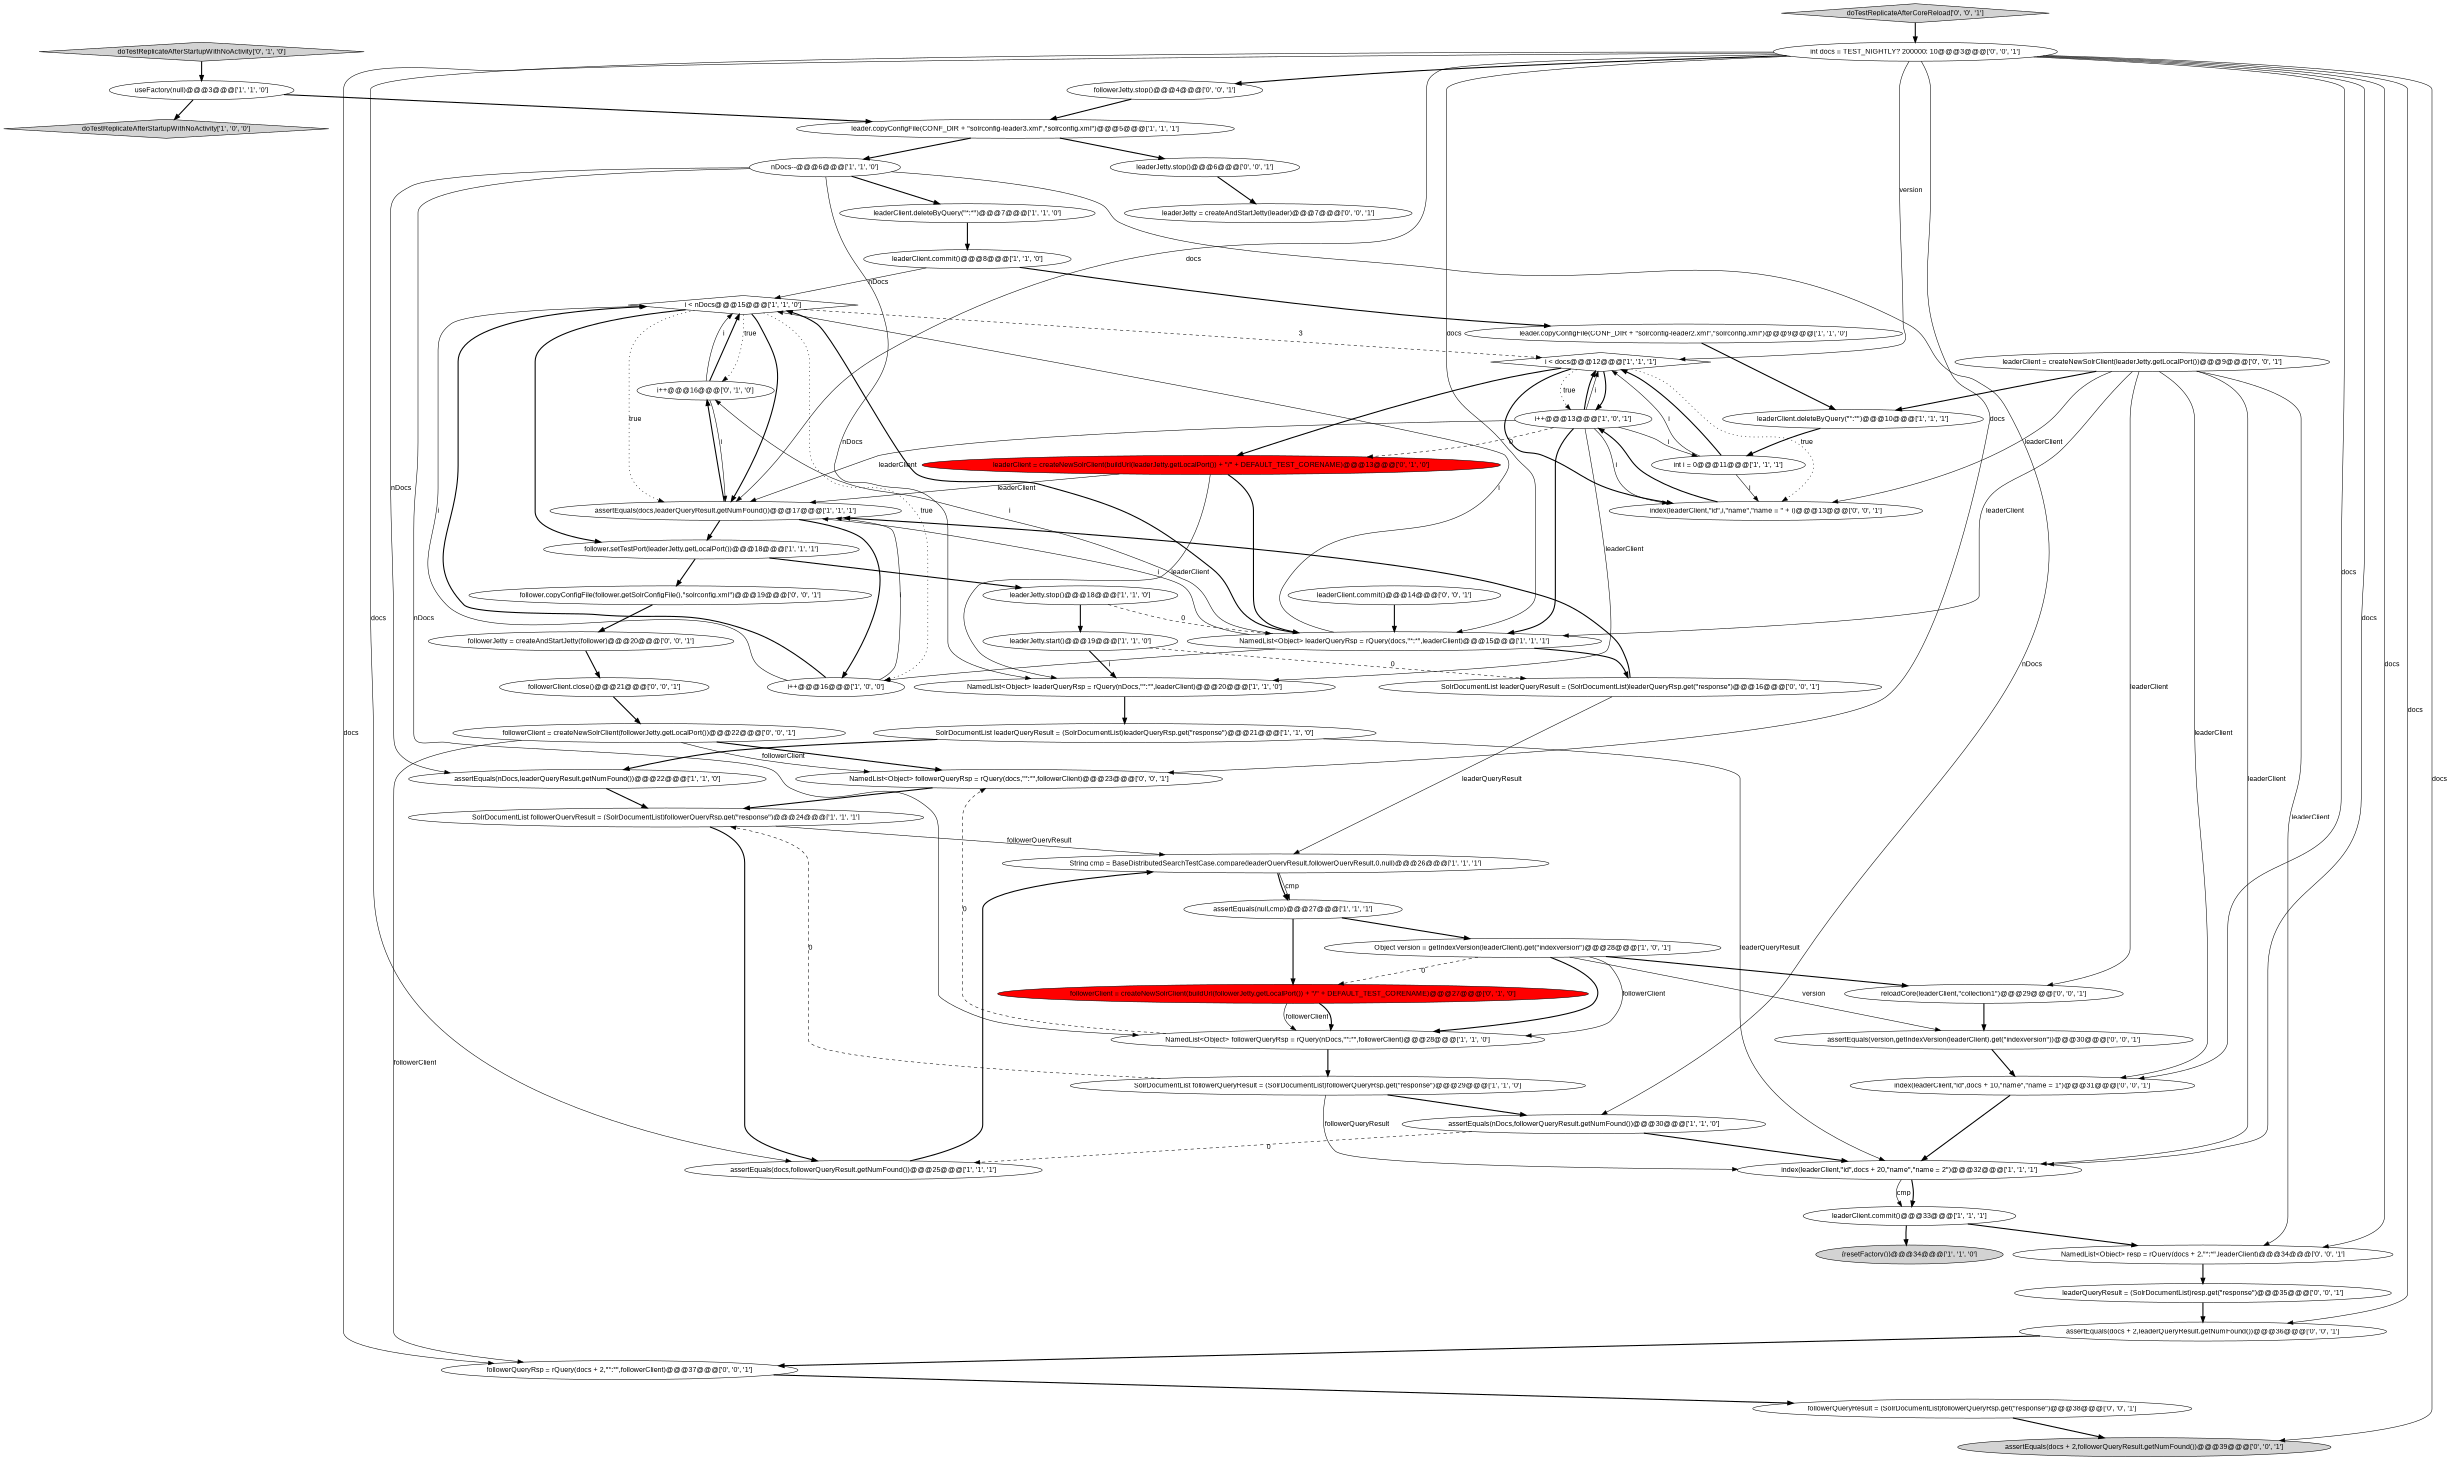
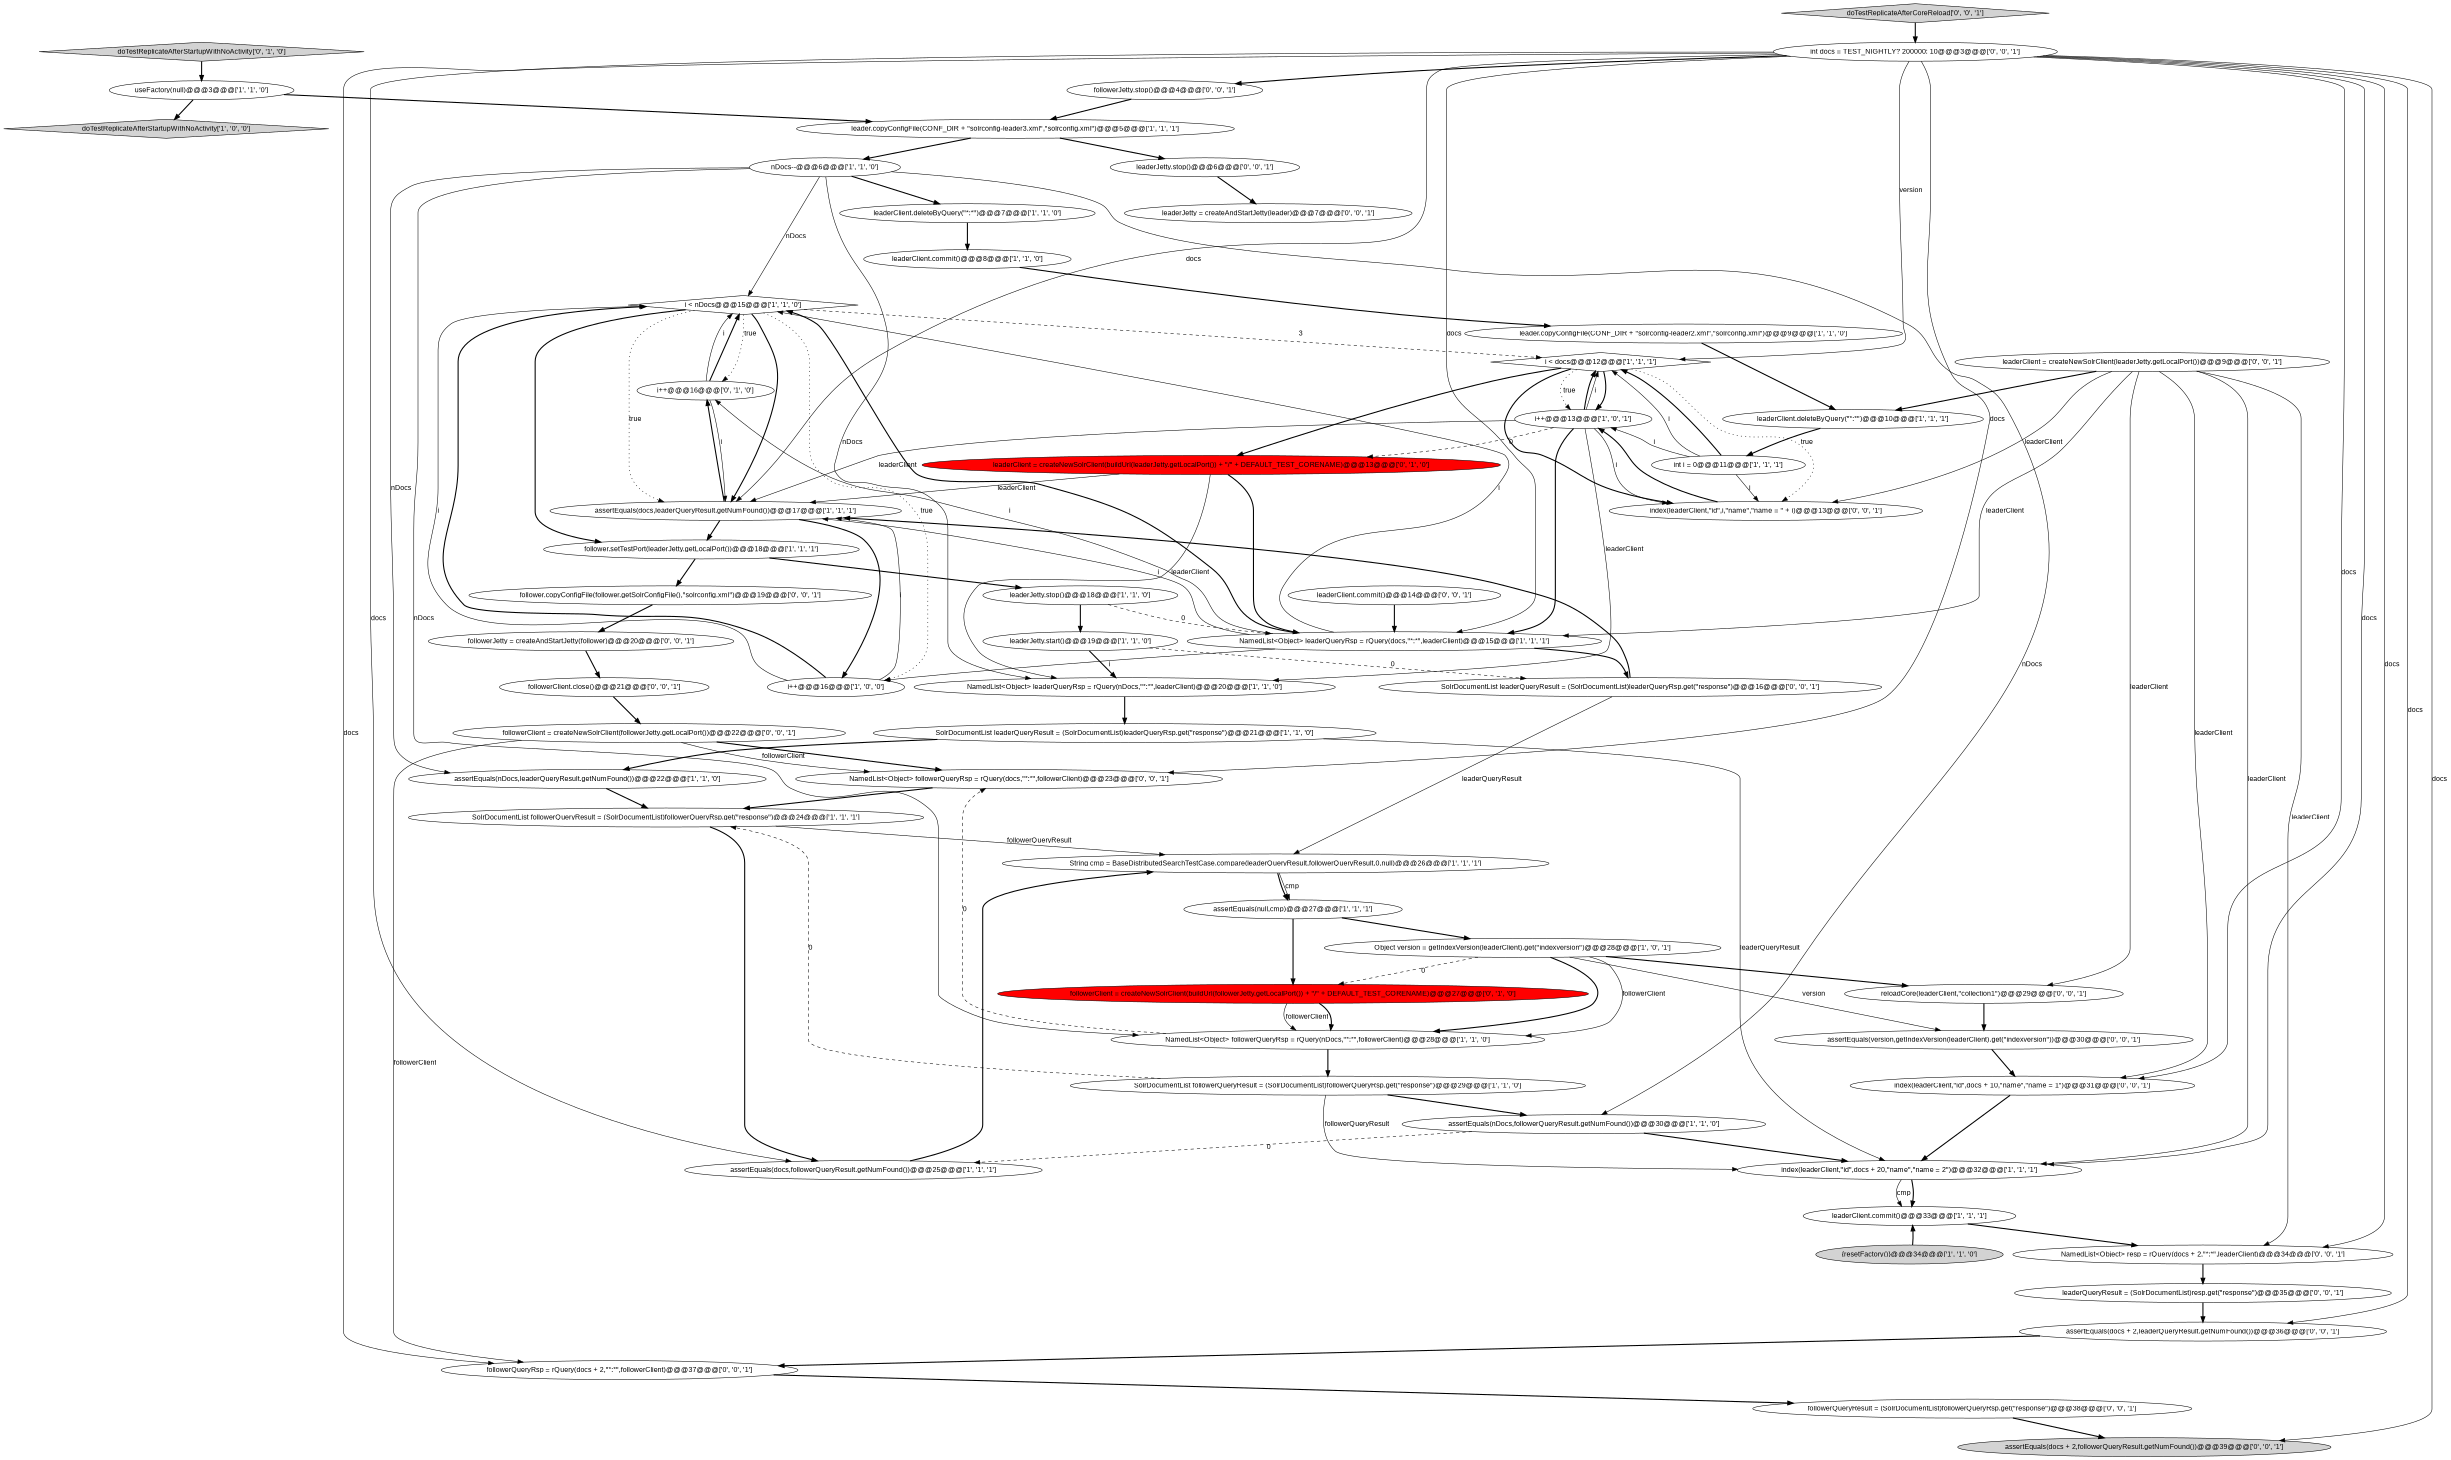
(853, 282) -> (785, 234)
(1656, 439) -> (1652, 445)
(1906, 1233) -> (1913, 1238)
